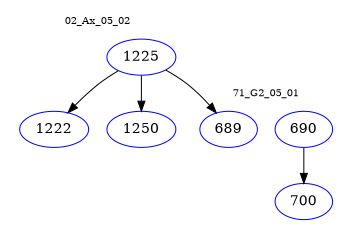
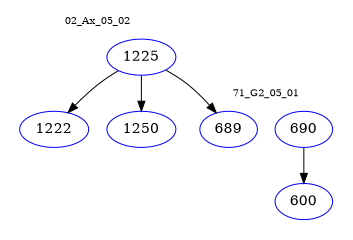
(304, 202) -> (304, 202)
